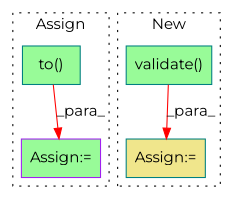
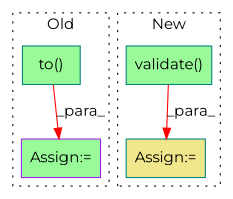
(61, 25) -> (61, 25)
